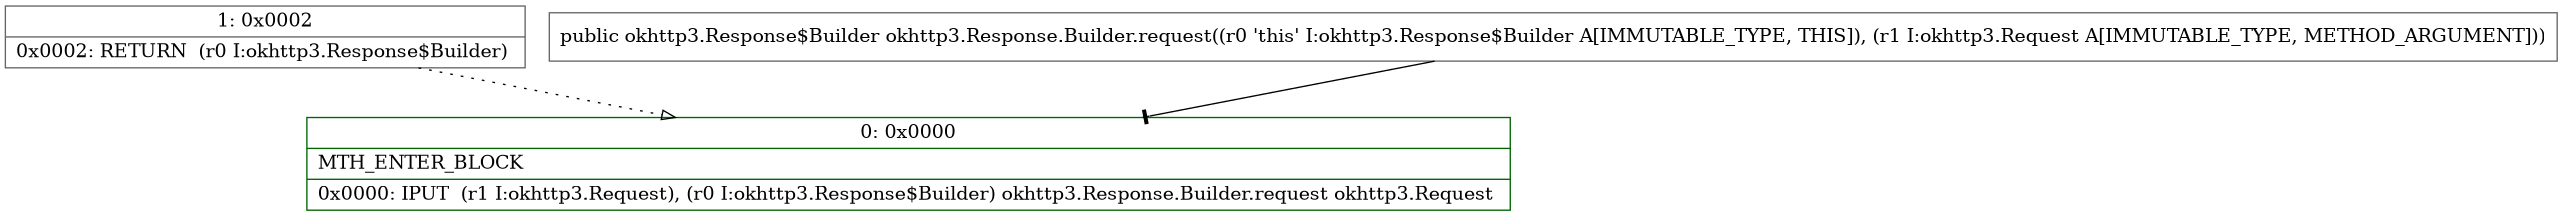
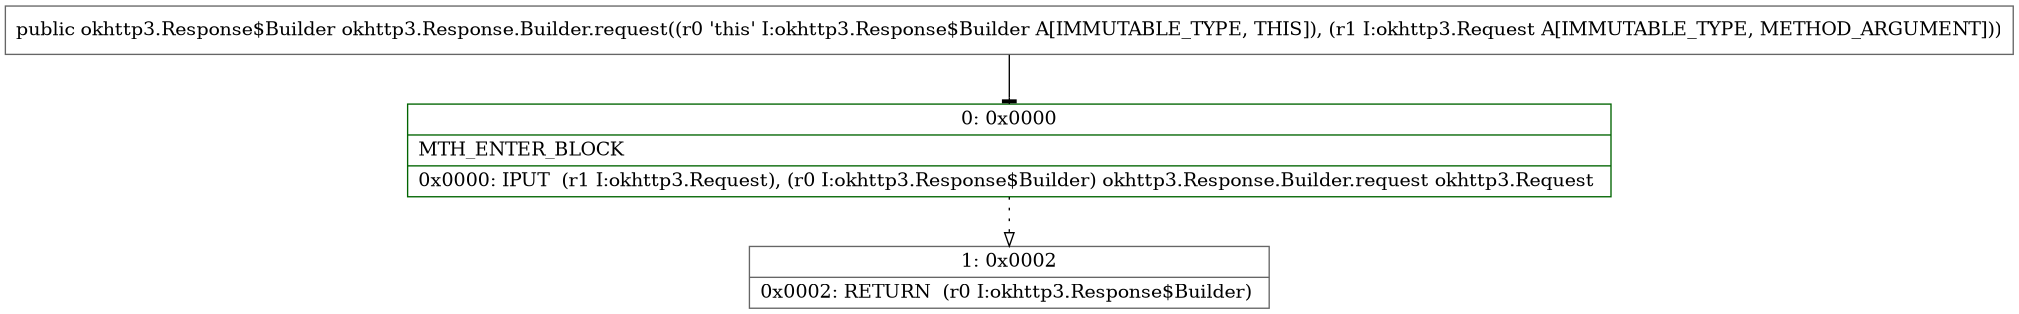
(540, 91) -> (1009, 215)
